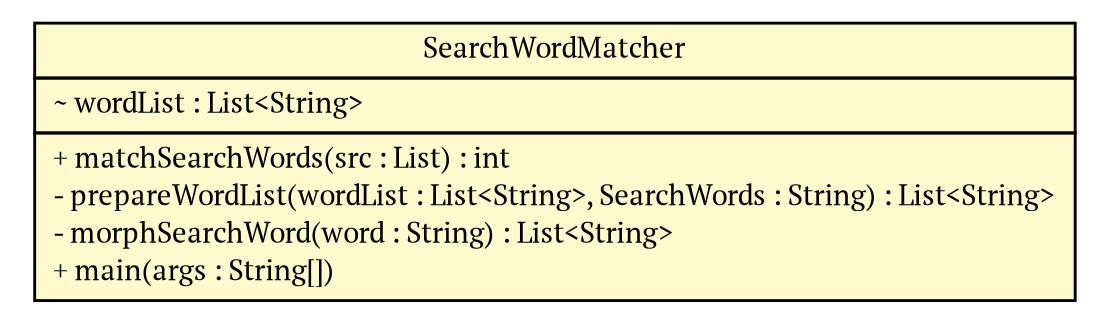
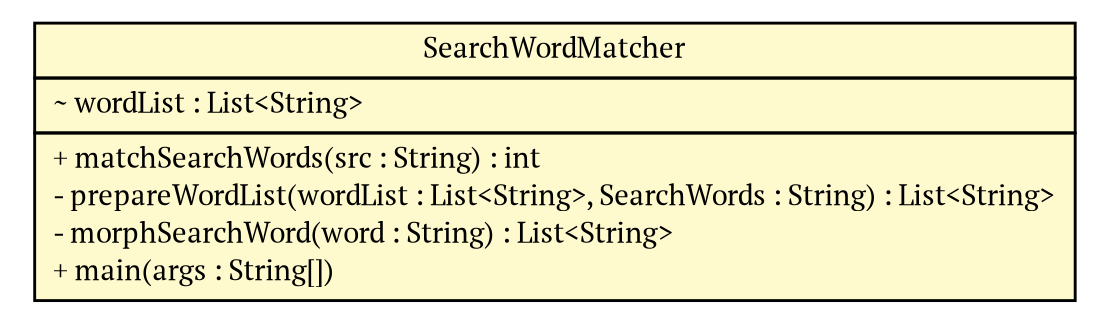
(282, 159) -> (298, 159)
